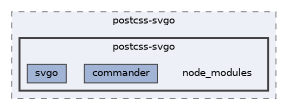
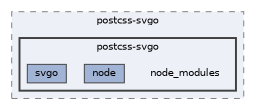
(121, 74) -> (104, 74)
